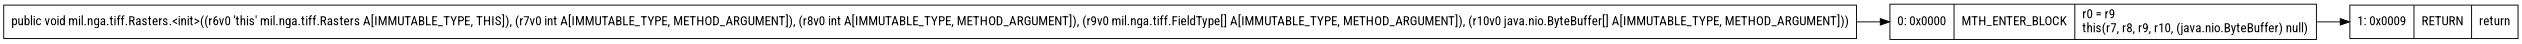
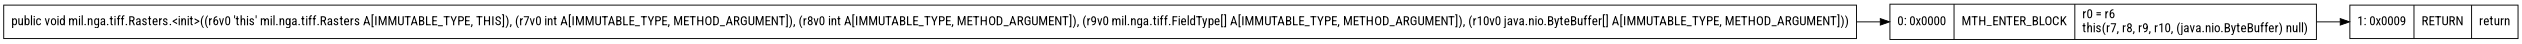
(2099, 14) -> (2099, 14)
